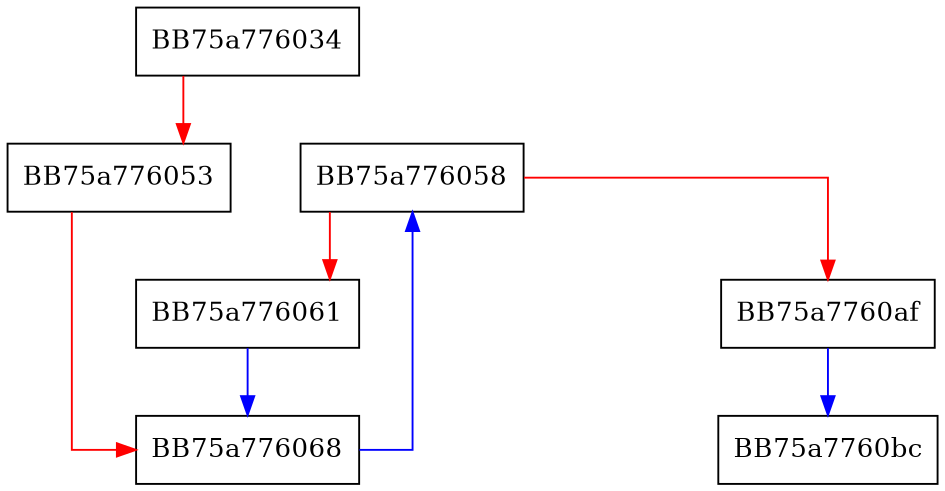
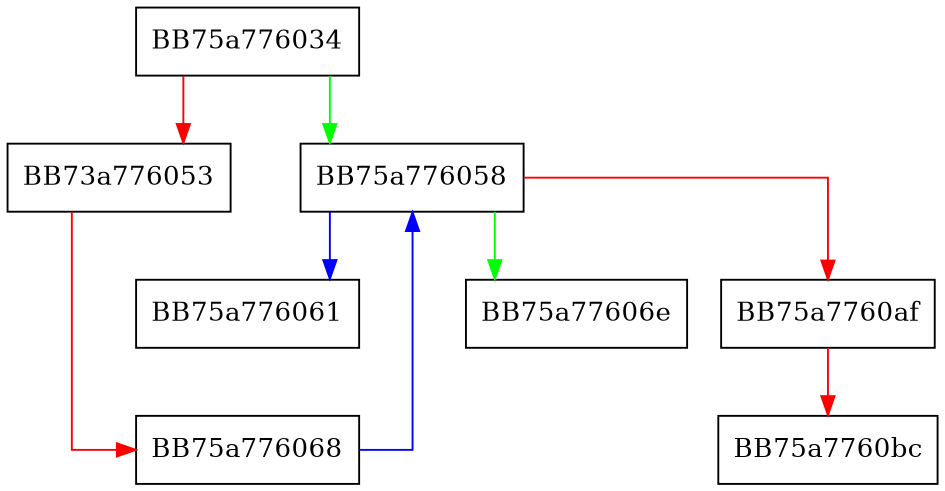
none -> (330, 100)
(119, 178) -> (119, 178)
(330, 236) -> (330, 236)
none -> (577, 314)
(248, 372) -> none
(828, 372) -> (828, 372)
